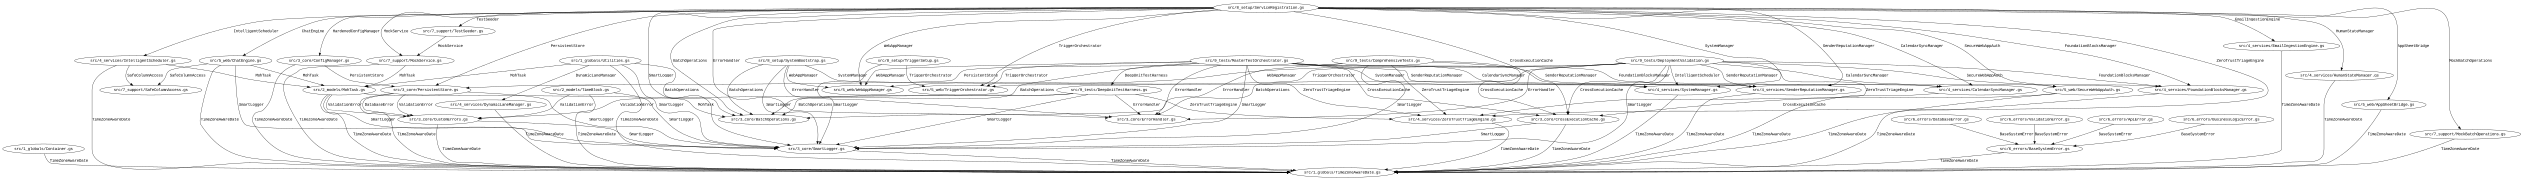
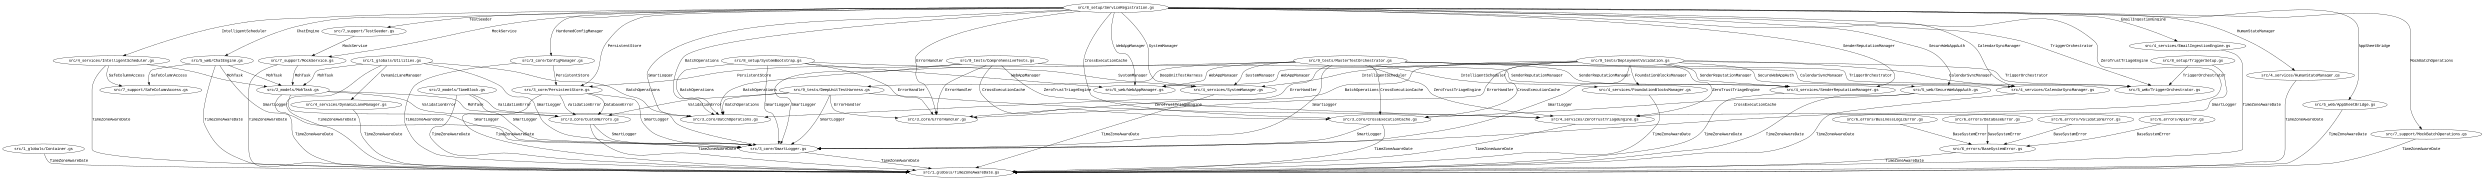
(1756, 17) -> none
(1645, 75) -> (1483, 75)
